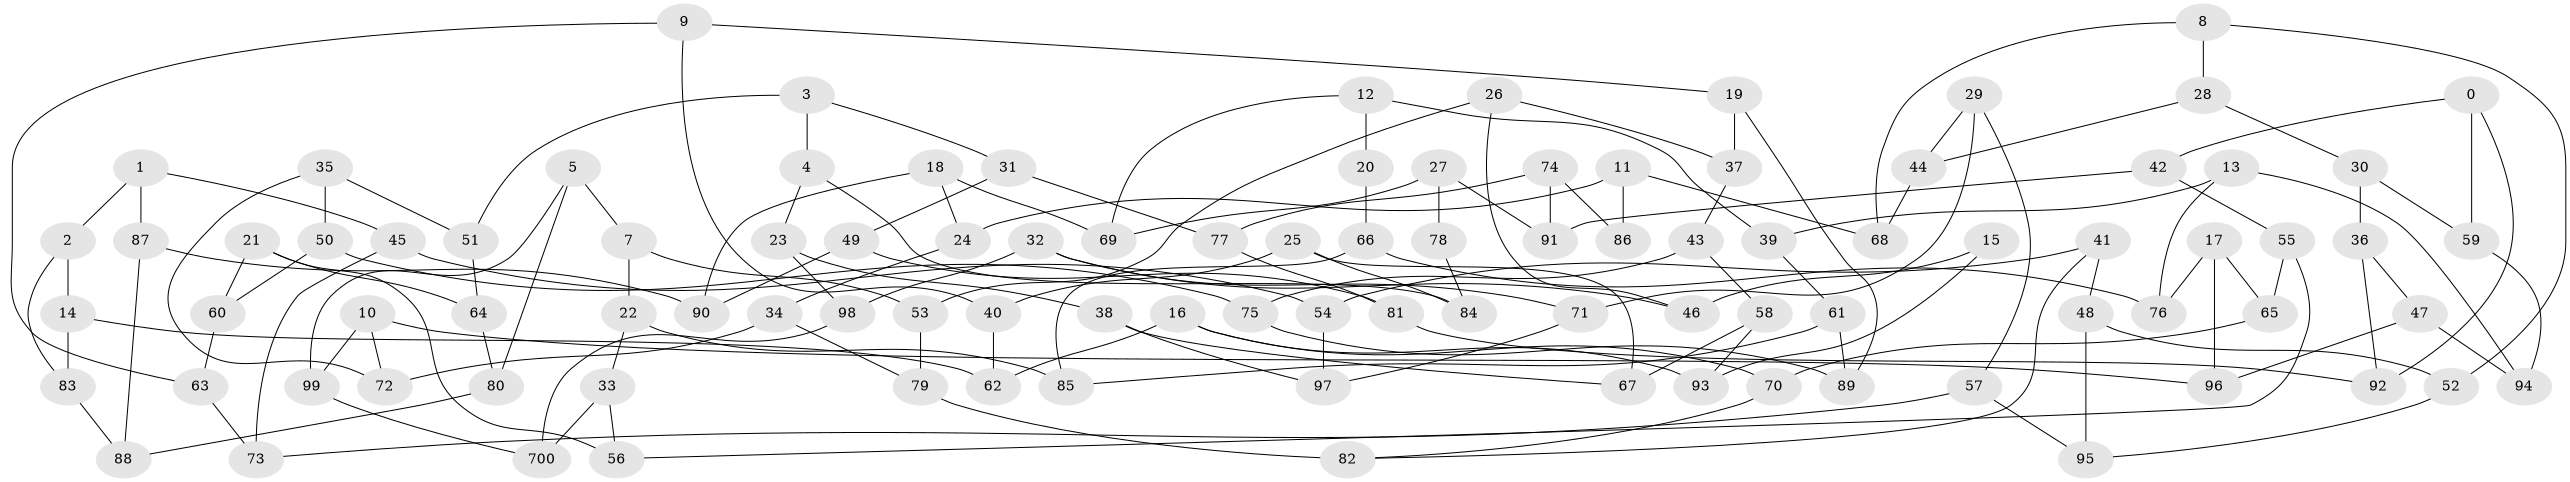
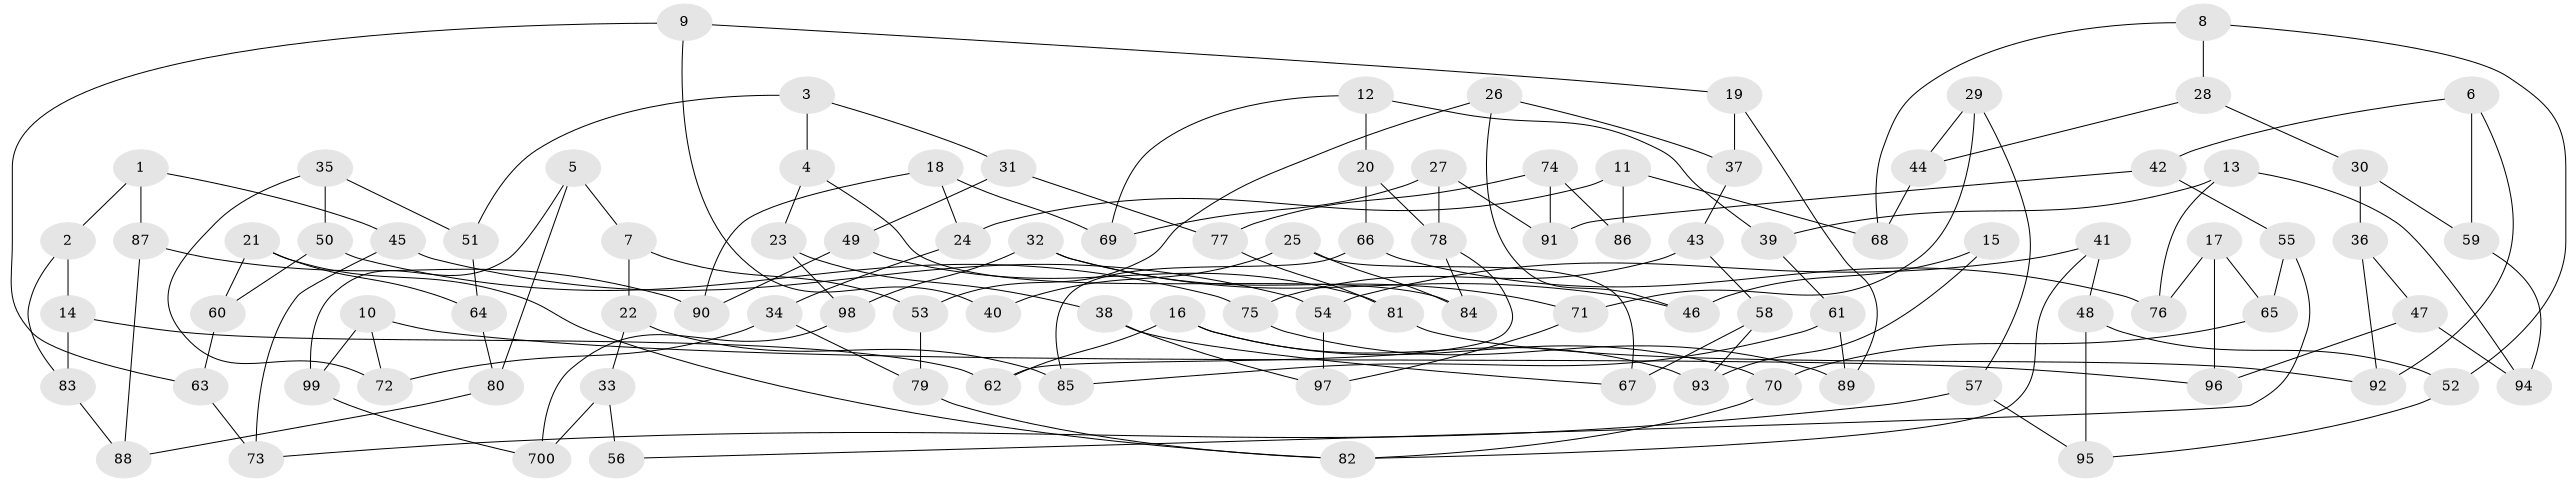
(2472, 95) -> (2472, 95)
none -> (1401, 203)
(993, 350) -> (1312, 359)
(432, 353) -> (789, 388)
